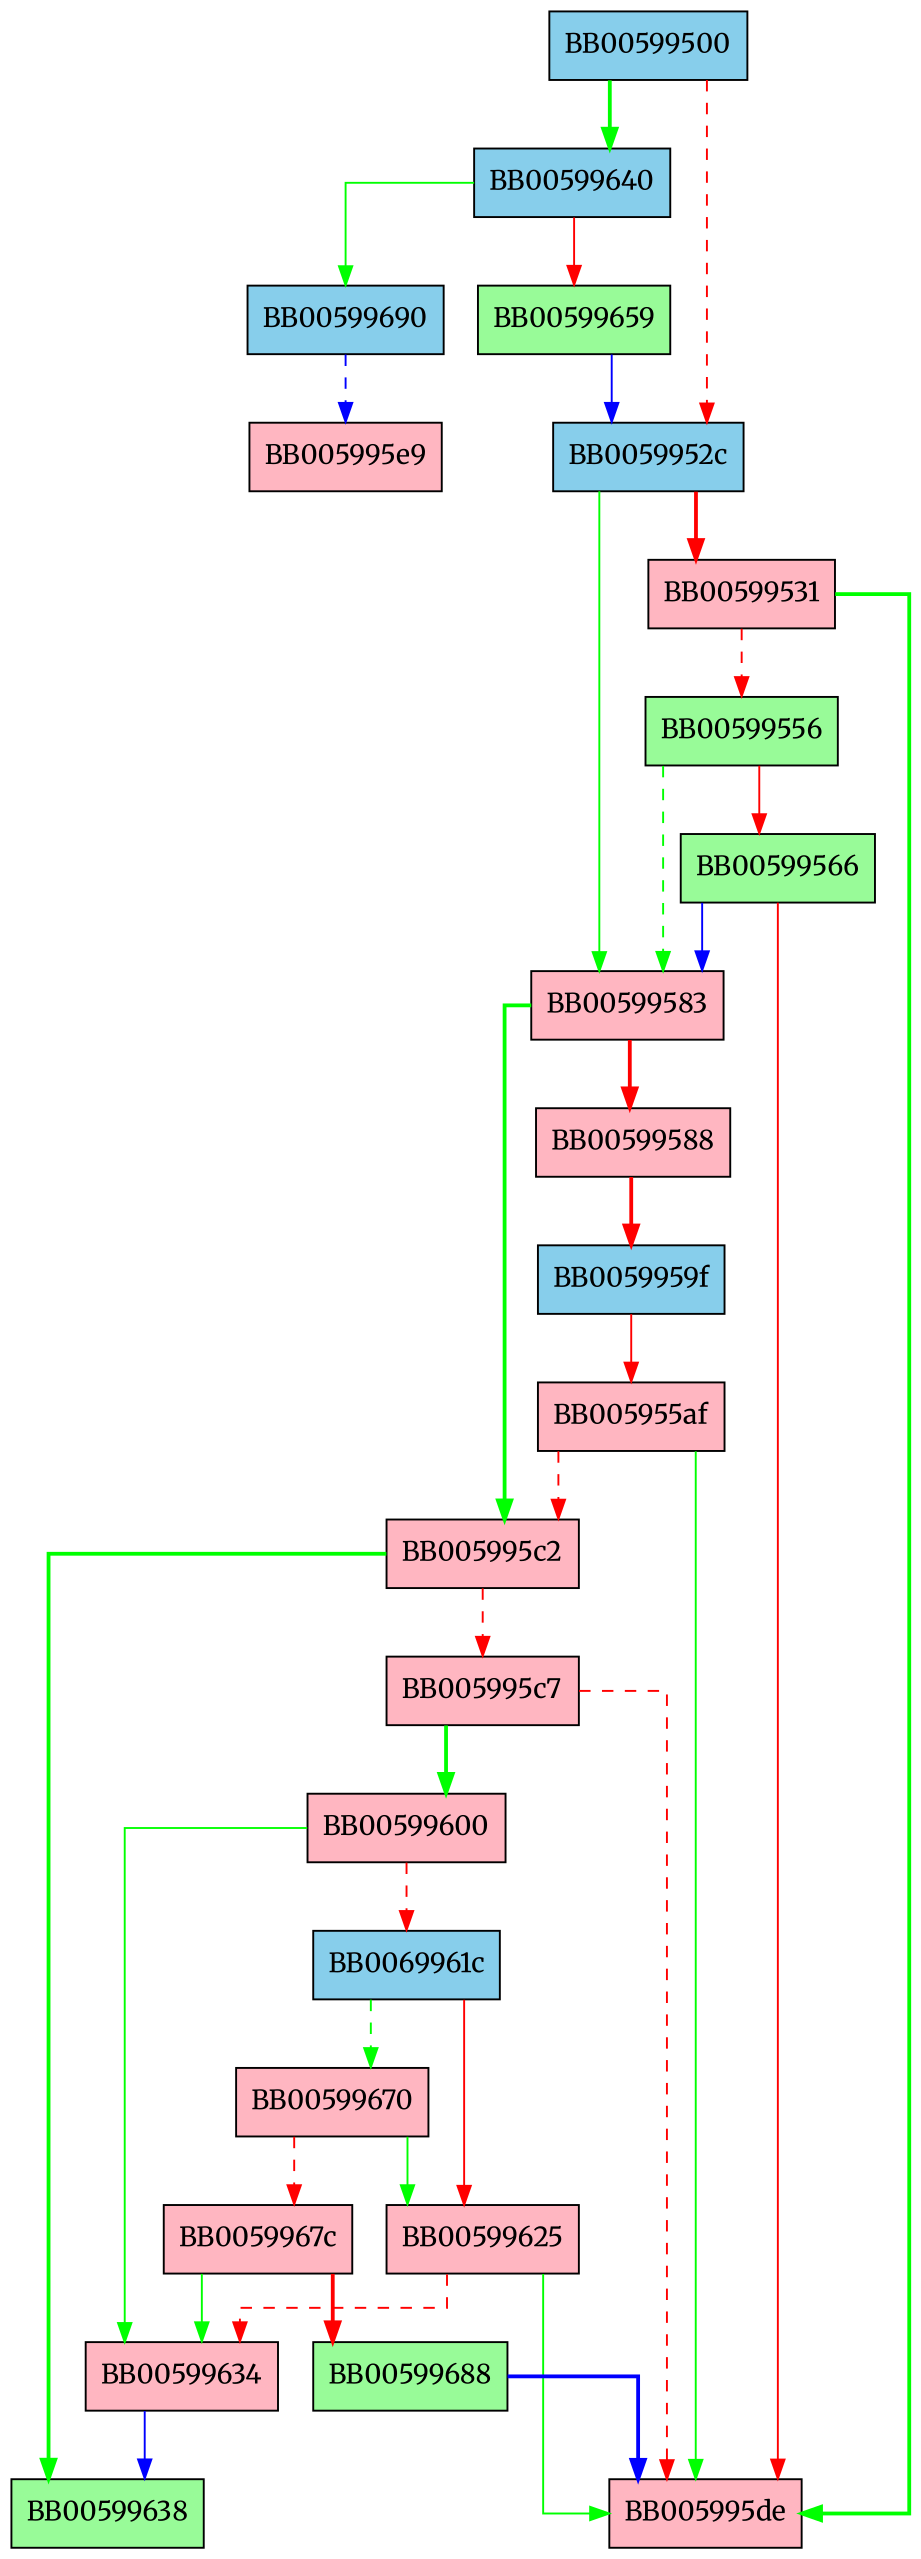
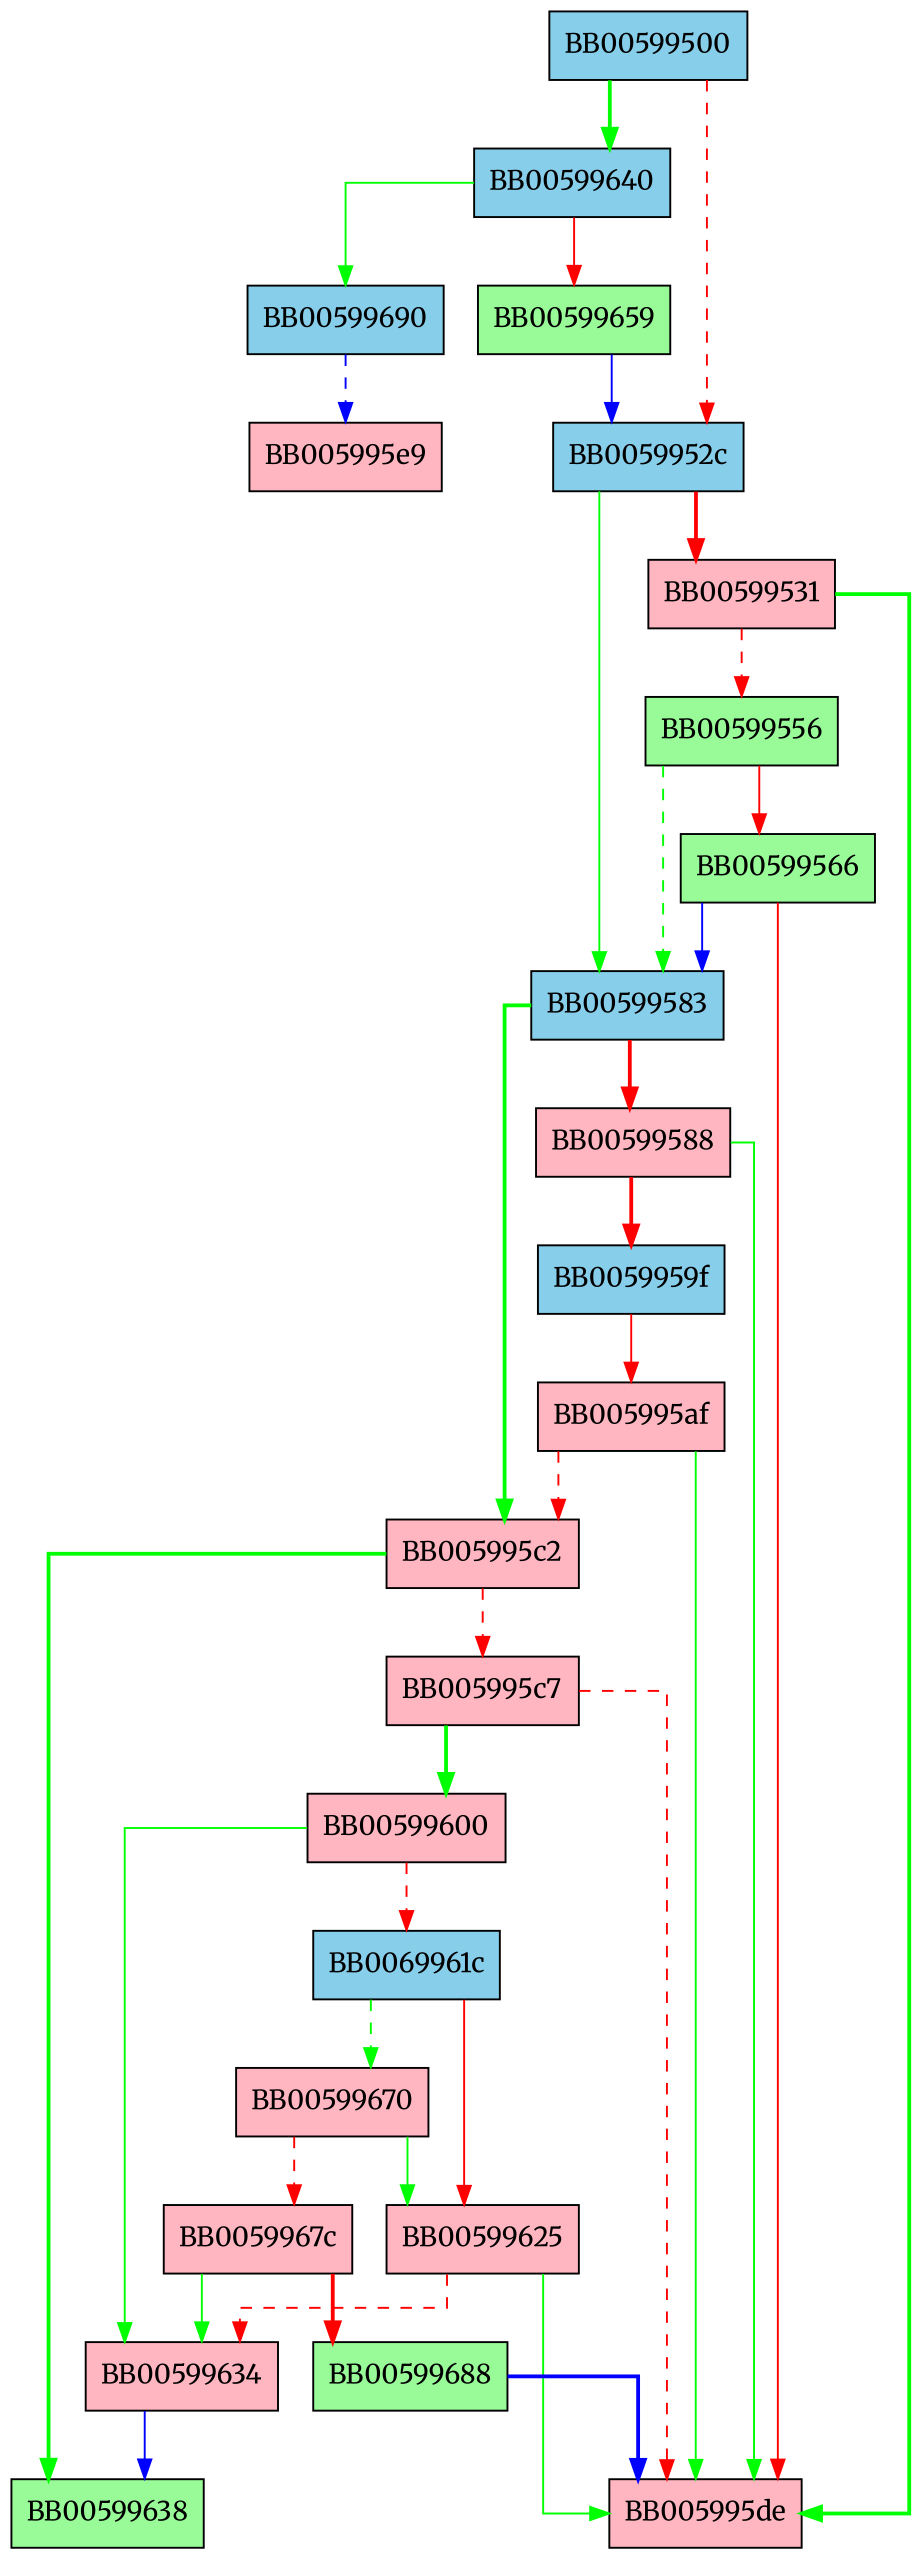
(627, 1005) -> (627, 1005)
(631, 1417) -> (631, 1417)
none -> (754, 1790)
